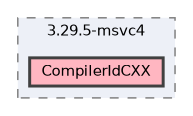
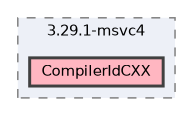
(96, 32) -> (96, 32)
